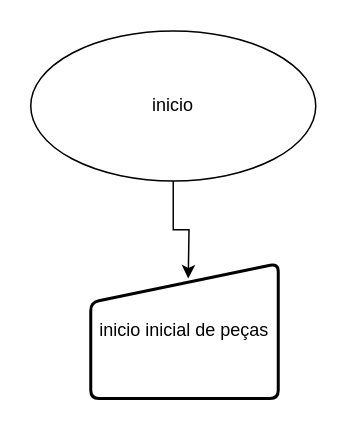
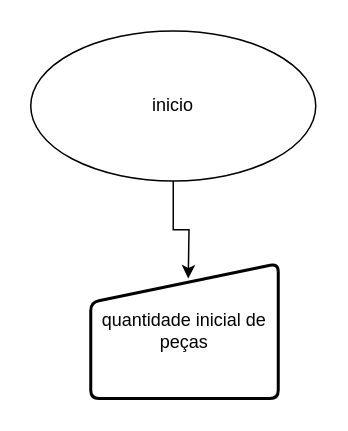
(185, 331) -> (185, 331)
